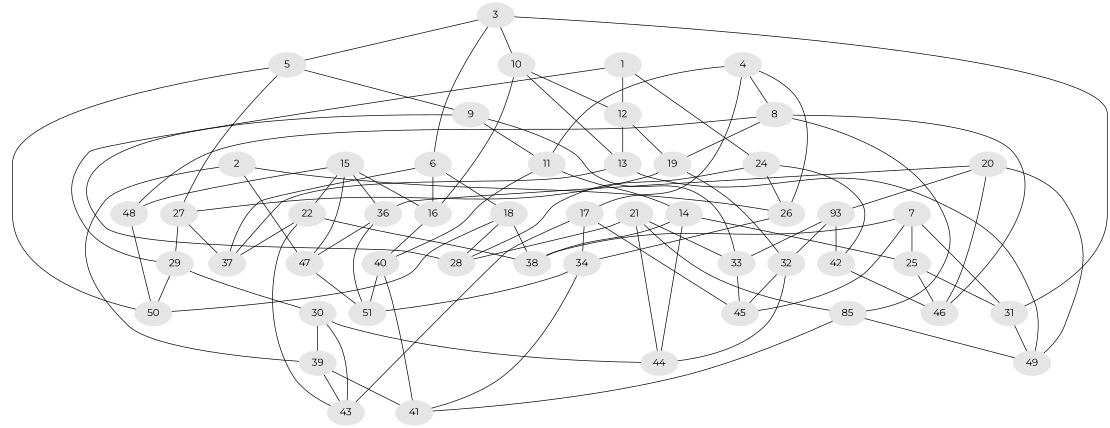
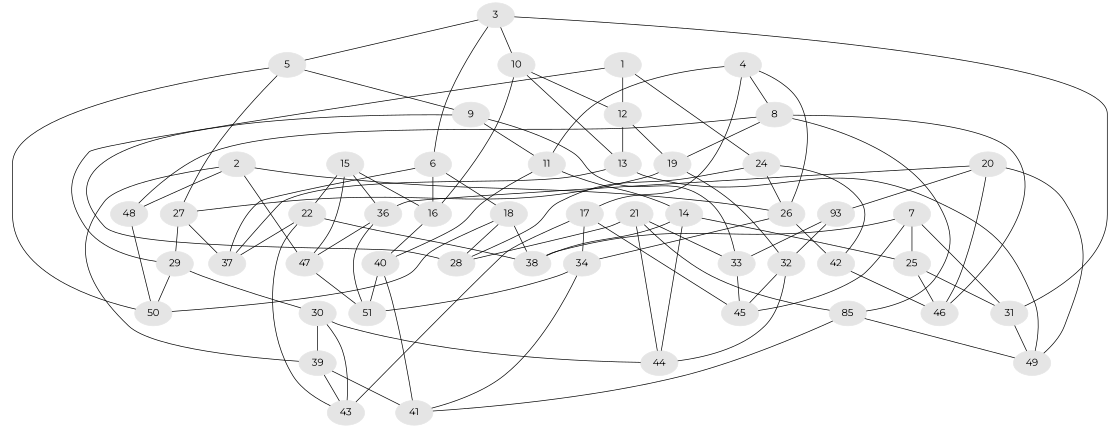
(235, 184) -> (183, 189)
(836, 239) -> (811, 239)
